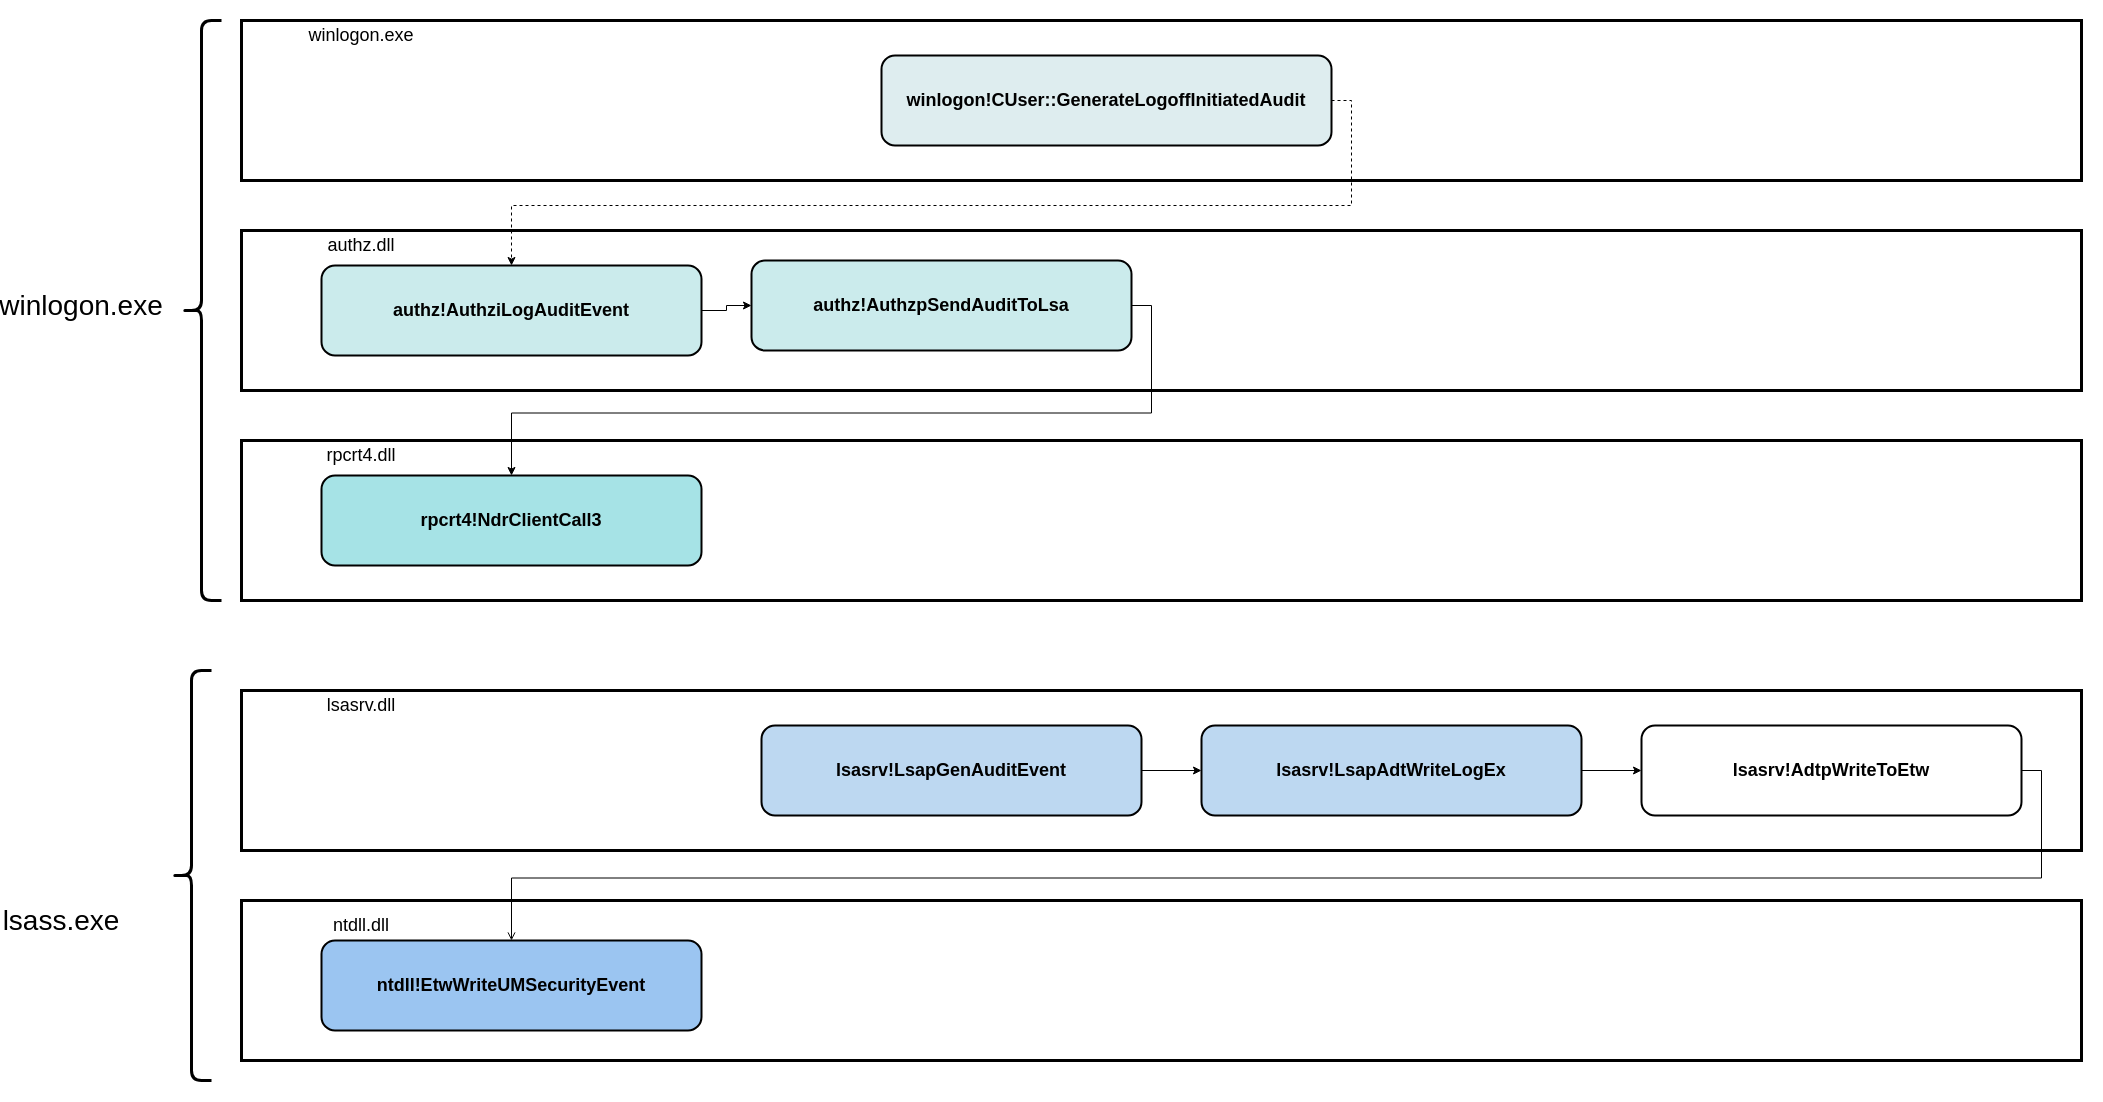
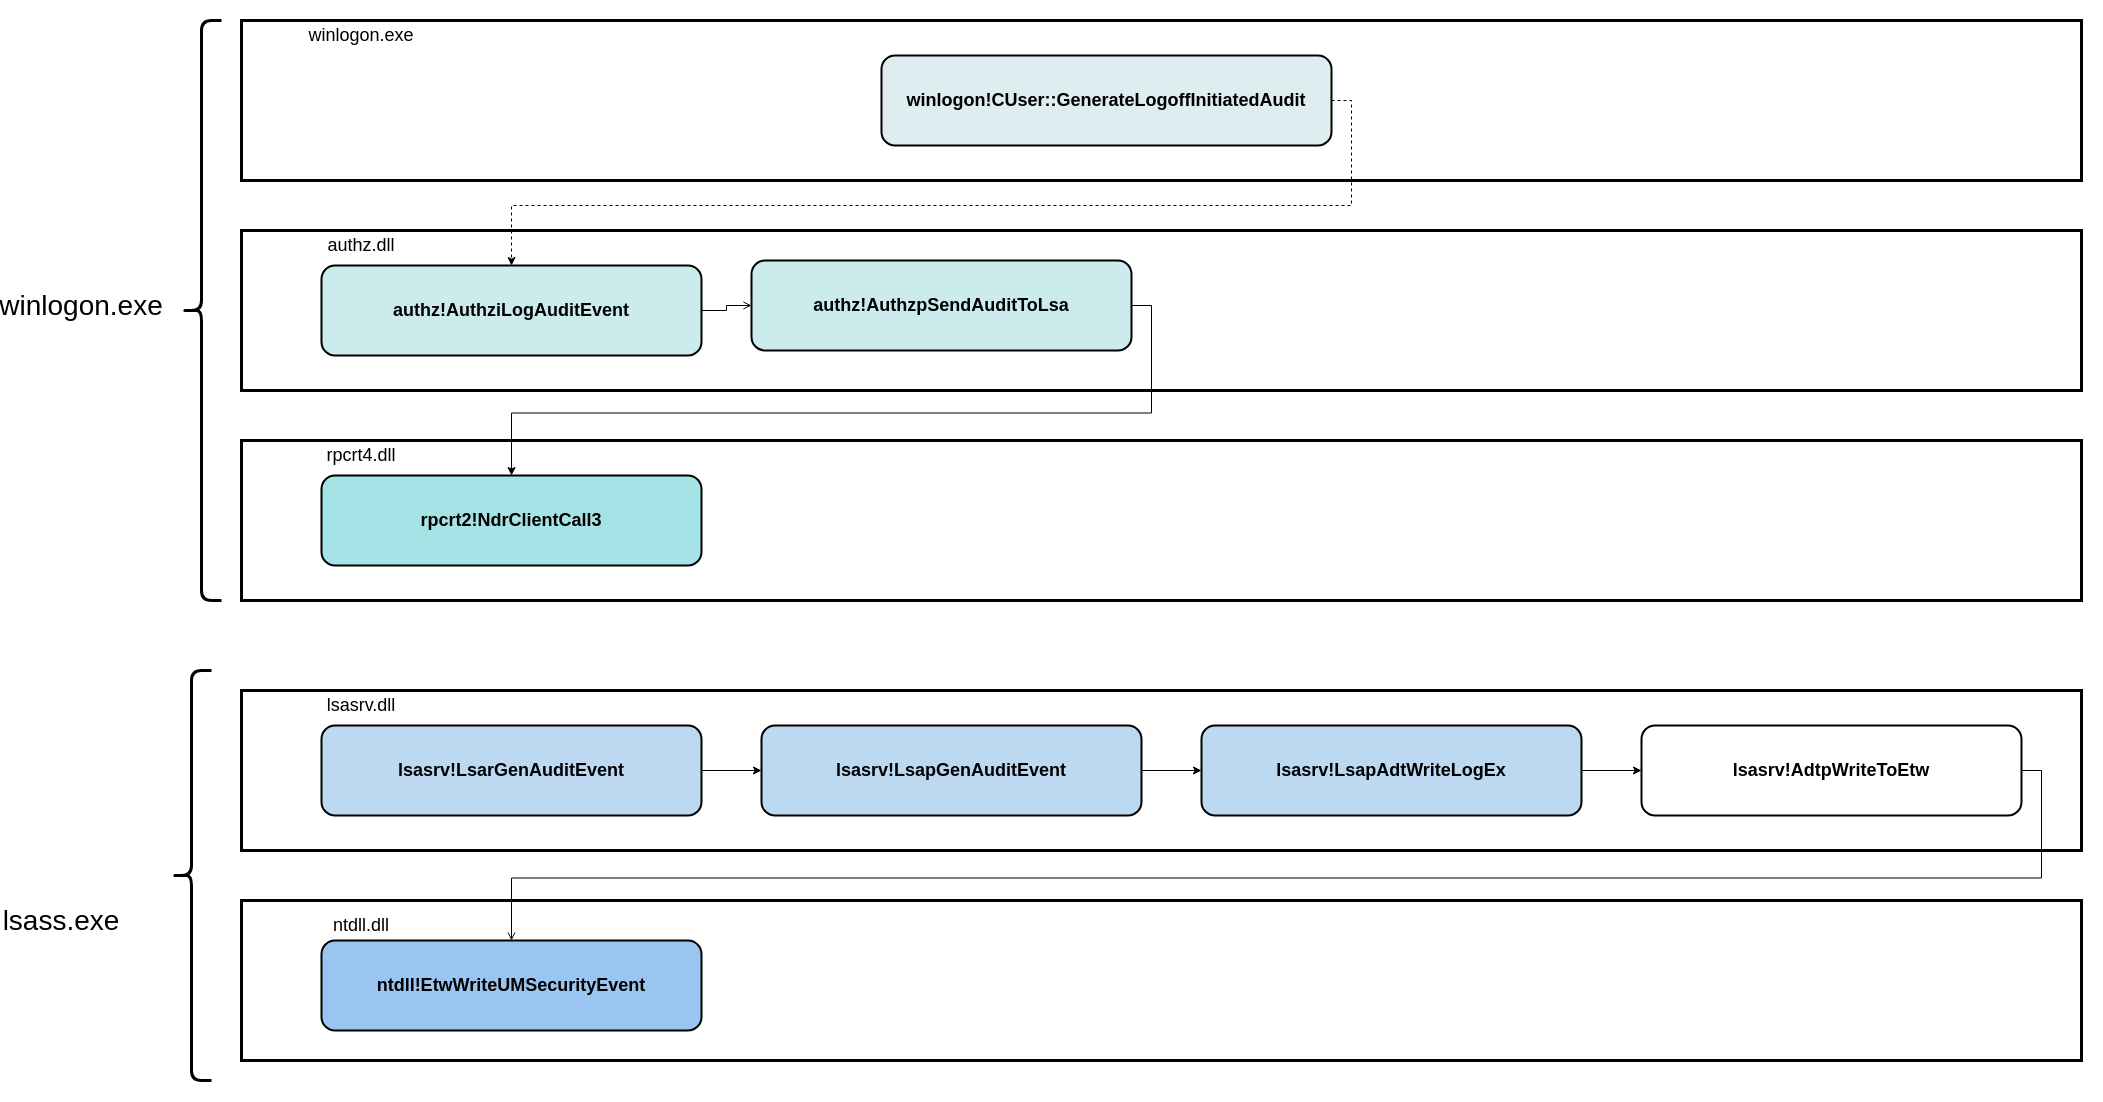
(743, 306) -> (744, 306)
(512, 521) -> (512, 521)
none -> (512, 771)
none -> (728, 771)
